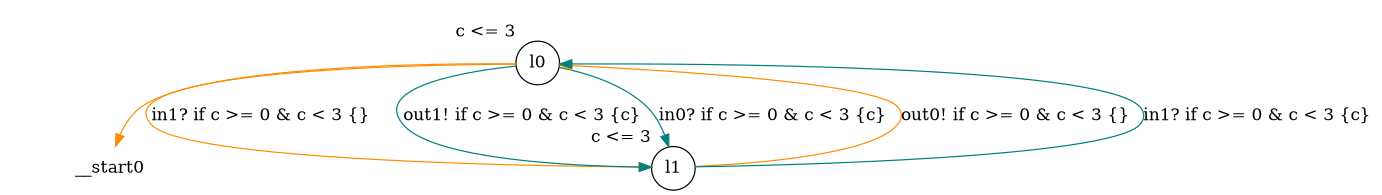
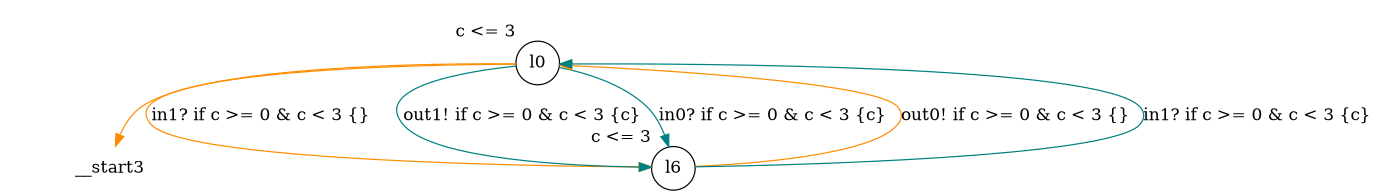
(110, 168) -> (110, 168)
(673, 168) -> (673, 168)
